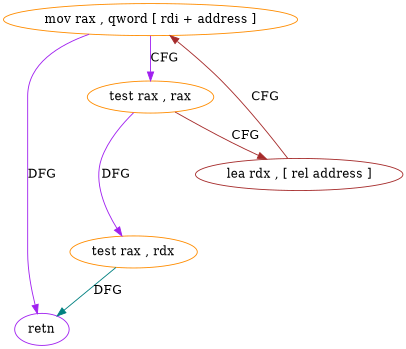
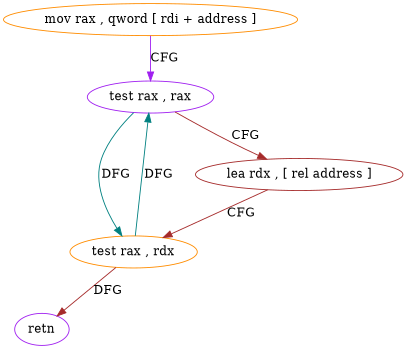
(236, 96) -> (220, 212)
(151, 97) -> (151, 97)
(28, 154) -> none
(99, 167) -> (99, 167)
none -> (142, 179)
(90, 289) -> (90, 289)
